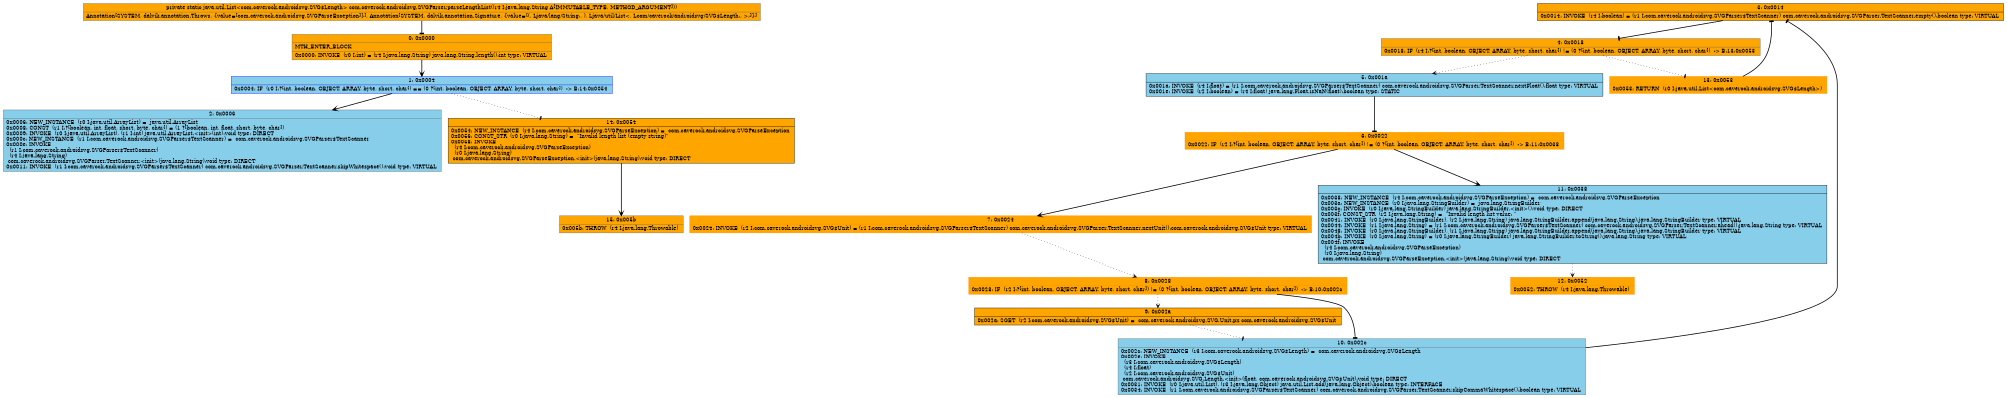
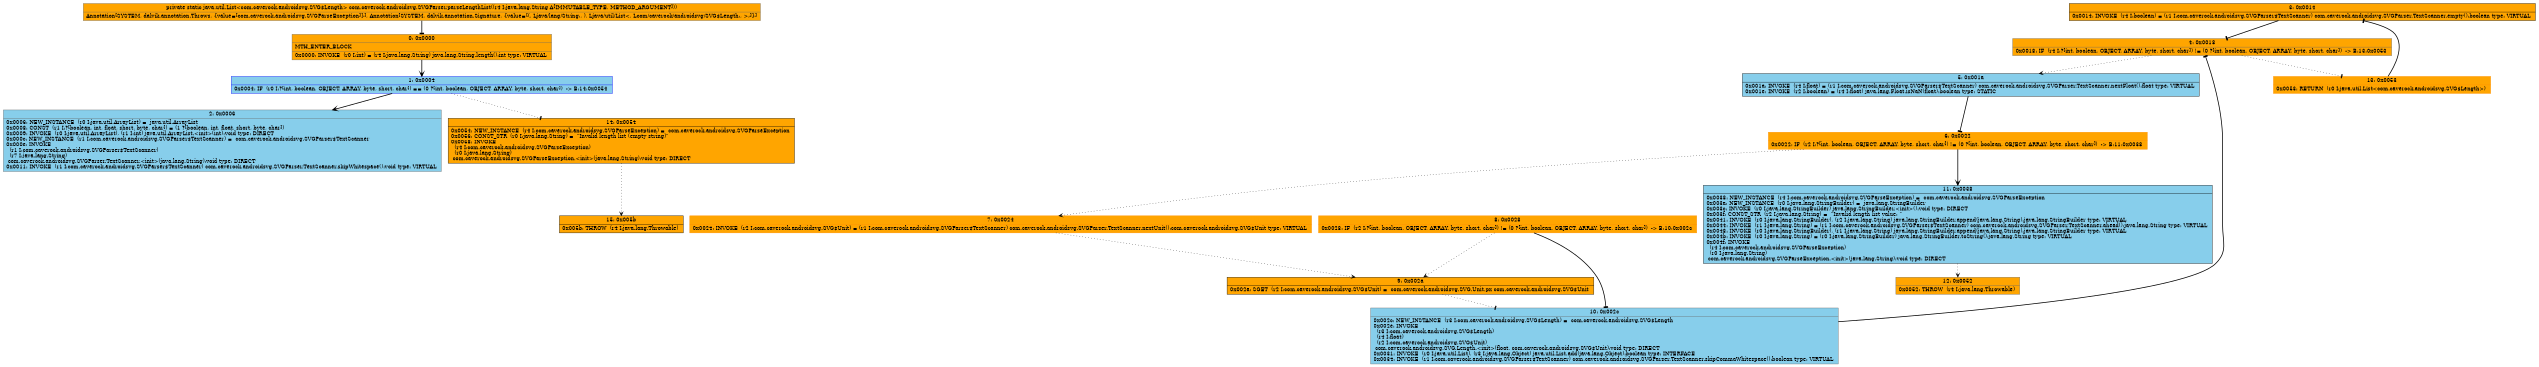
(37, 156) -> (37, 156)
(1189, 182) -> (1432, 175)
(621, 188) -> (621, 188)
(621, 224) -> (621, 224)
(1078, 254) -> (1204, 255)
(1837, 276) -> (2134, 289)
(1573, 286) -> (1958, 286)
